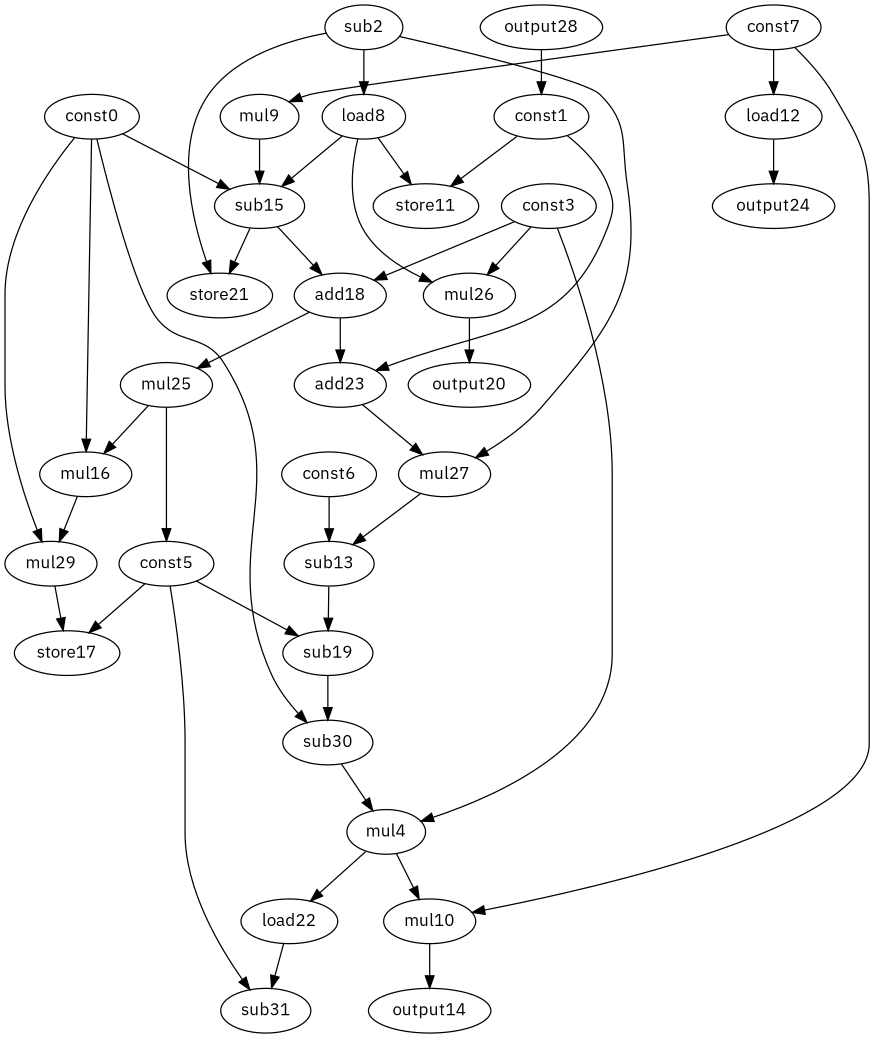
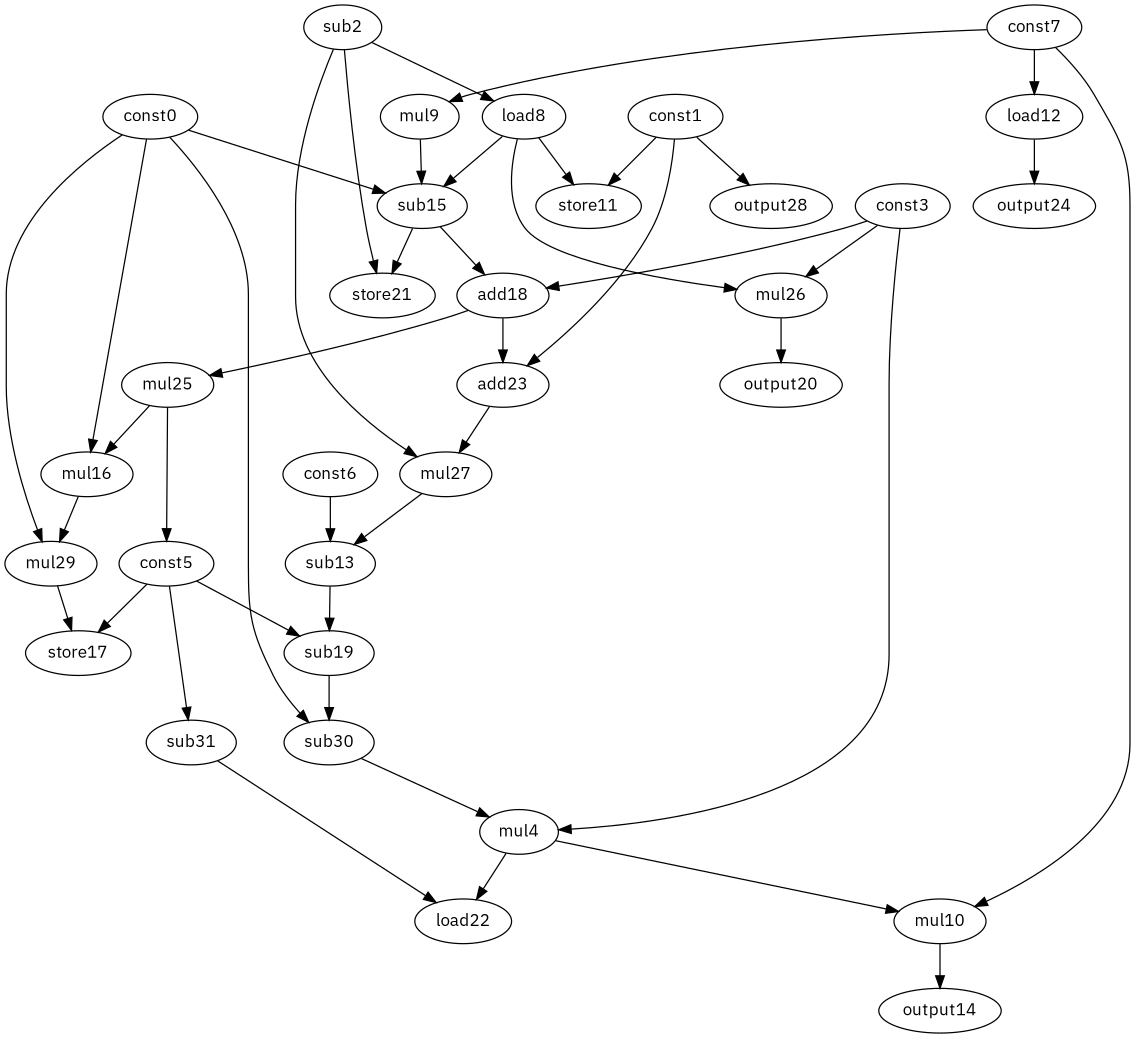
(541, 66) -> (718, 157)
(279, 960) -> (322, 828)
